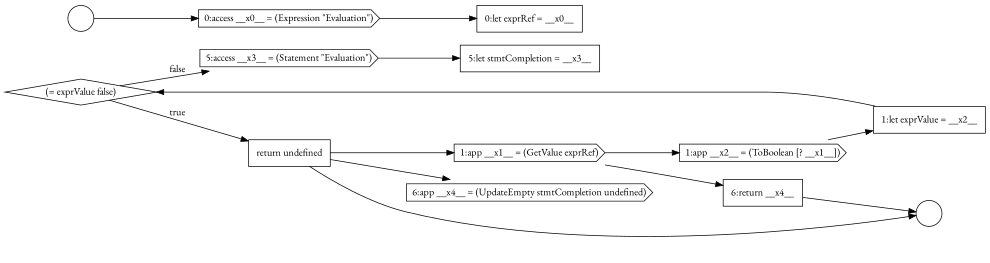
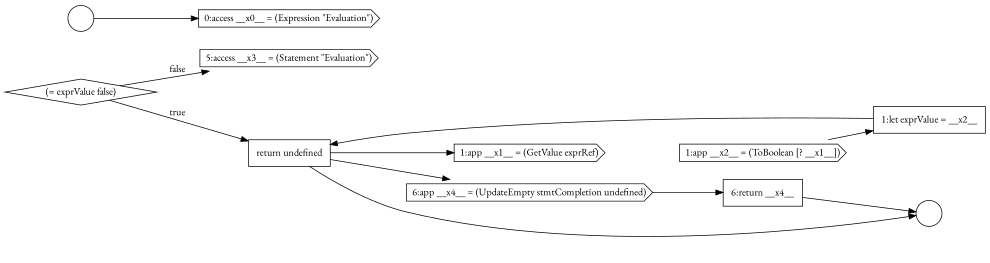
(530, 18) -> none
(530, 58) -> none
(520, 92) -> (605, 121)
(639, 153) -> none
(660, 174) -> (684, 192)
